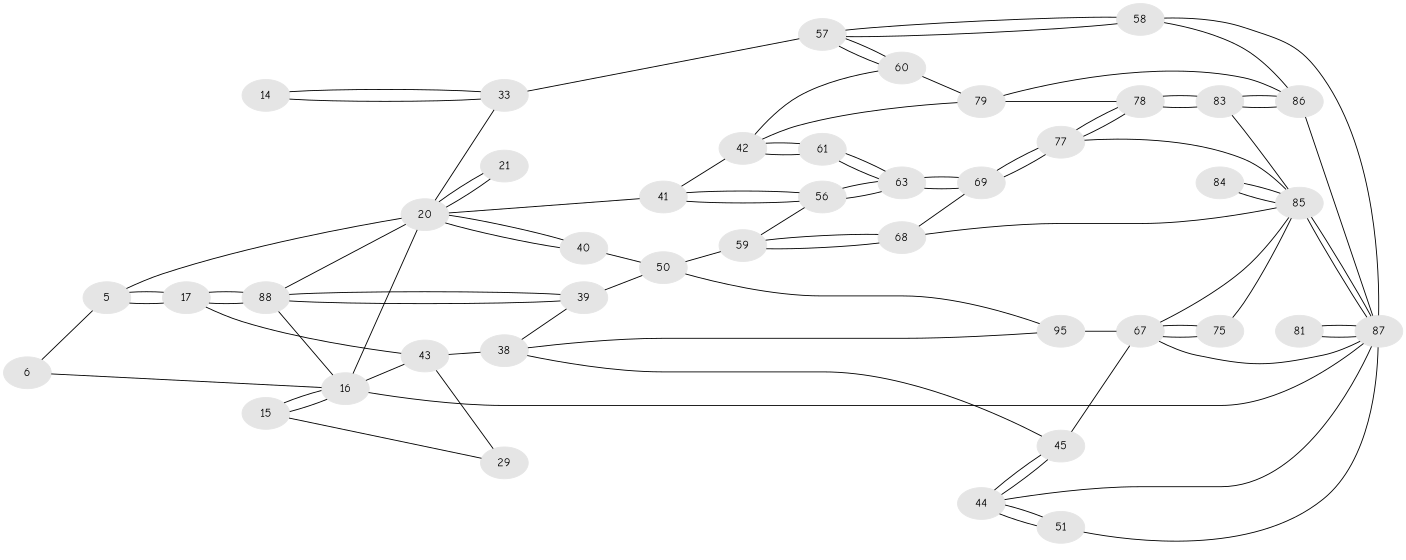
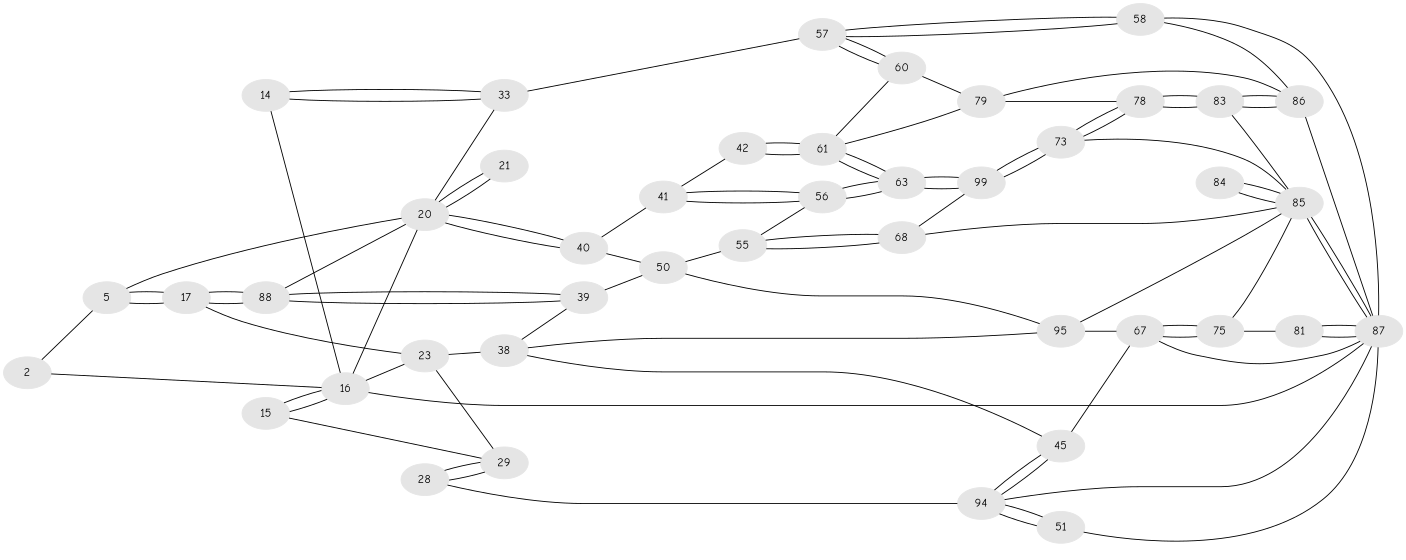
(810, 91) -> (862, 109)
(858, 113) -> (903, 128)
(1061, 142) -> (1061, 142)
(981, 183) -> (981, 183)
(544, 206) -> (624, 223)
(743, 246) -> (743, 246)
(1232, 279) -> (1182, 270)
none -> (1260, 331)
(306, 343) -> (306, 242)
(425, 356) -> (425, 356)
(27, 373) -> (27, 373)
none -> (425, 480)
(981, 504) -> (981, 504)
